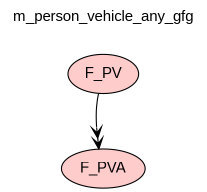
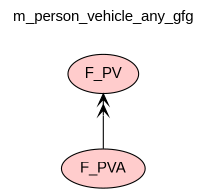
(96, 110) -> (103, 132)
